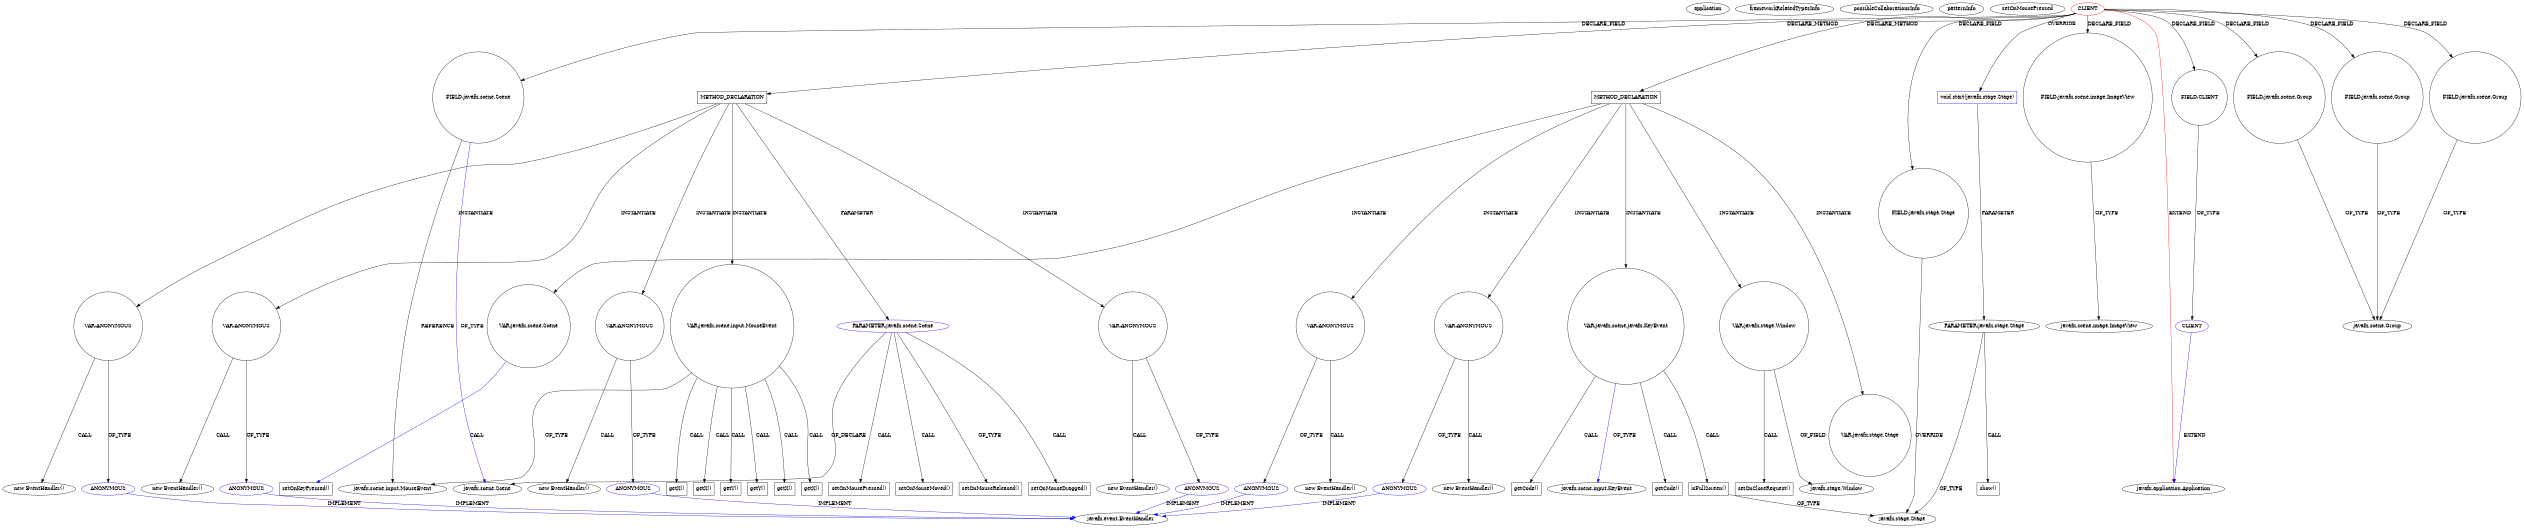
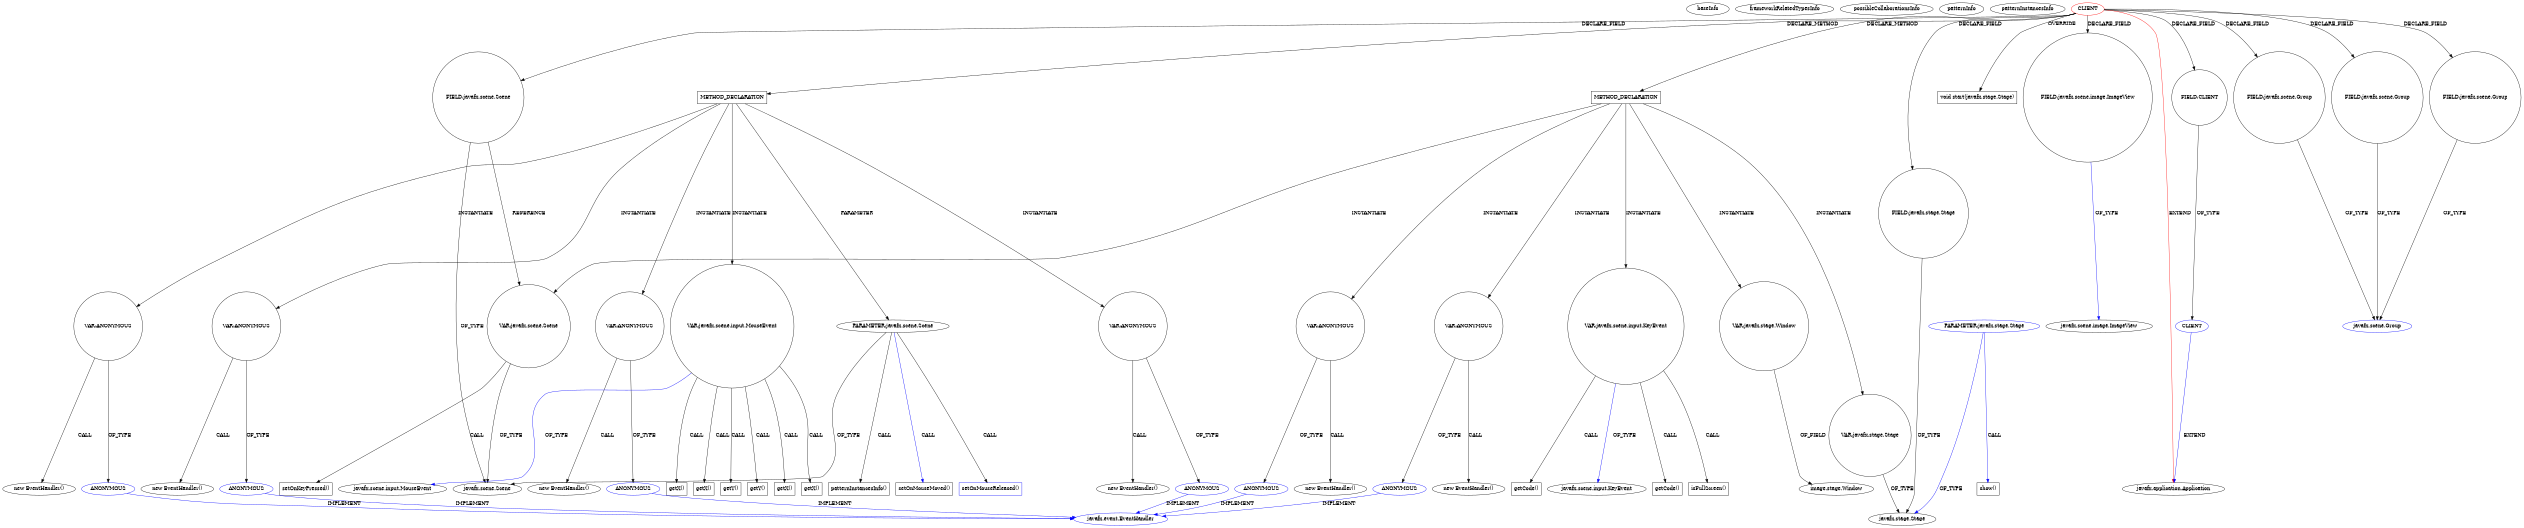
(1708, 9) -> (1708, 9)
(2028, 9) -> (2028, 9)
(1977, 98) -> (1977, 98)
(1981, 210) -> none
(2095, 239) -> (2095, 239)
(411, 306) -> (504, 212)
(456, 312) -> (456, 312)
(893, 326) -> (893, 326)
(1626, 326) -> (1626, 326)
(1984, 326) -> (1984, 326)
(2377, 326) -> (2377, 326)
(536, 405) -> (536, 405)
(908, 406) -> (908, 406)
(1986, 406) -> (1986, 406)
none -> (494, 420)
(417, 426) -> (417, 426)
(1961, 427) -> (1961, 427)
(849, 435) -> (849, 435)
(990, 435) -> (990, 435)
(1929, 435) -> (1929, 435)
(859, 489) -> (859, 489)
(990, 489) -> (990, 489)
(1059, 489) -> none
(1764, 489) -> none
(1836, 489) -> (1836, 489)
(1799, 506) -> (1890, 492)
(1121, 519) -> (1121, 519)
